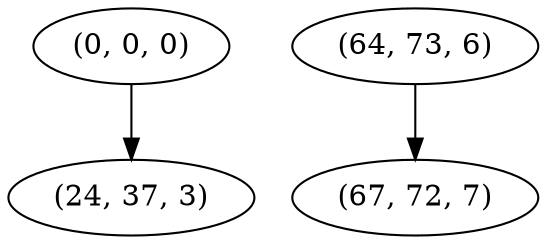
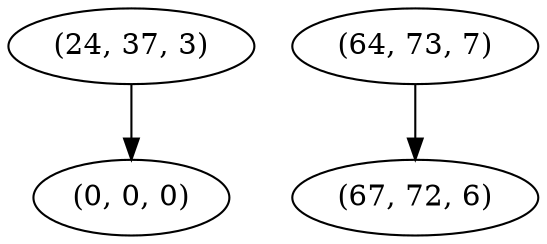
(415, 46) -> (415, 46)
(131, 112) -> (131, 112)
(415, 198) -> (415, 198)
